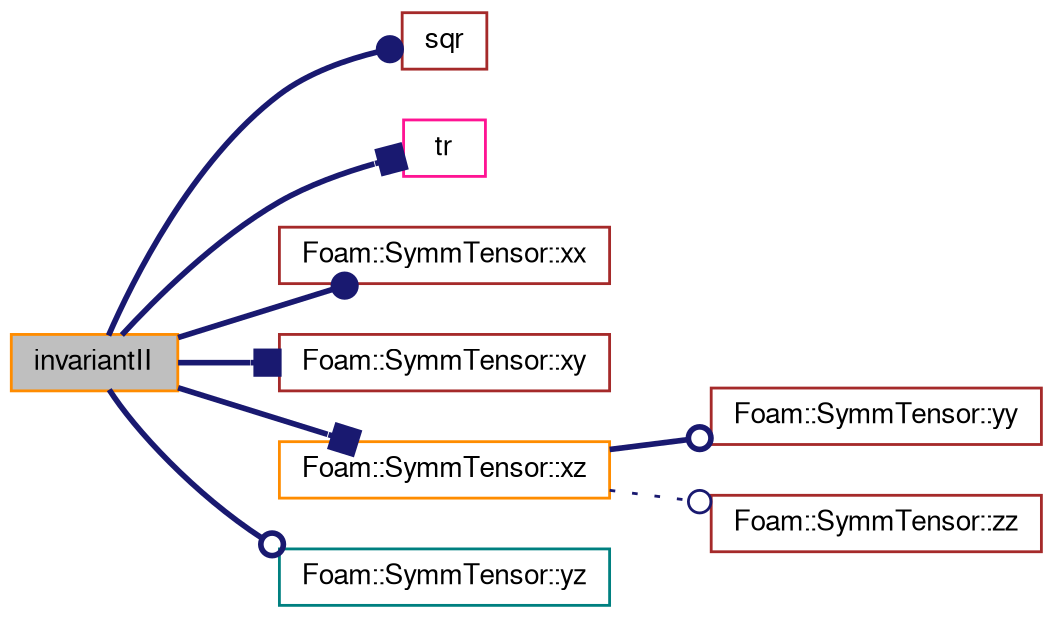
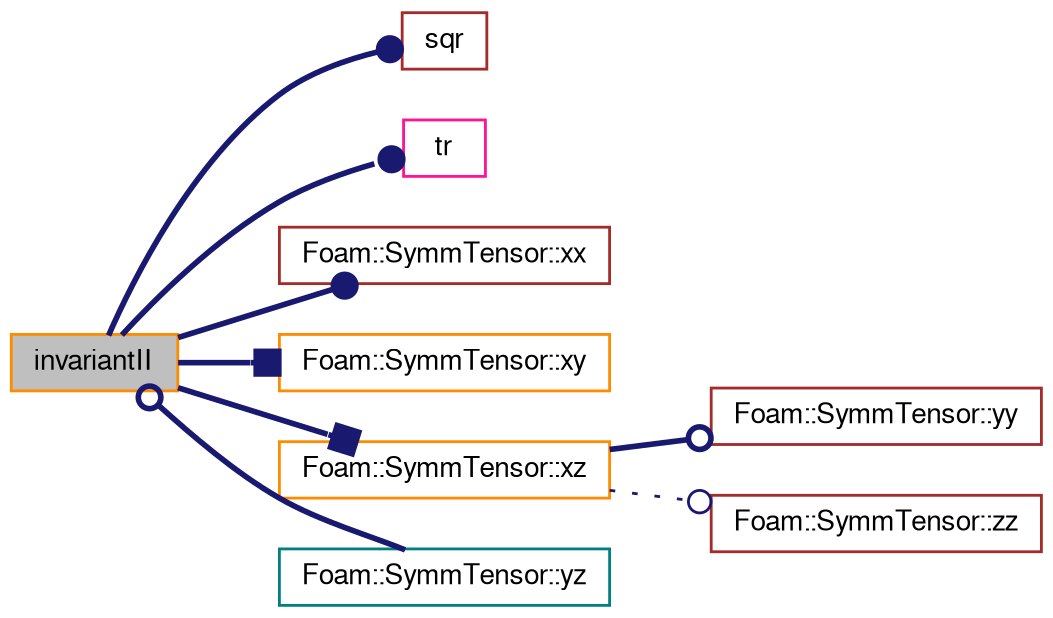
(236, 231) -> (236, 231)
(444, 363) -> (444, 363)
(179, 471) -> (272, 494)
